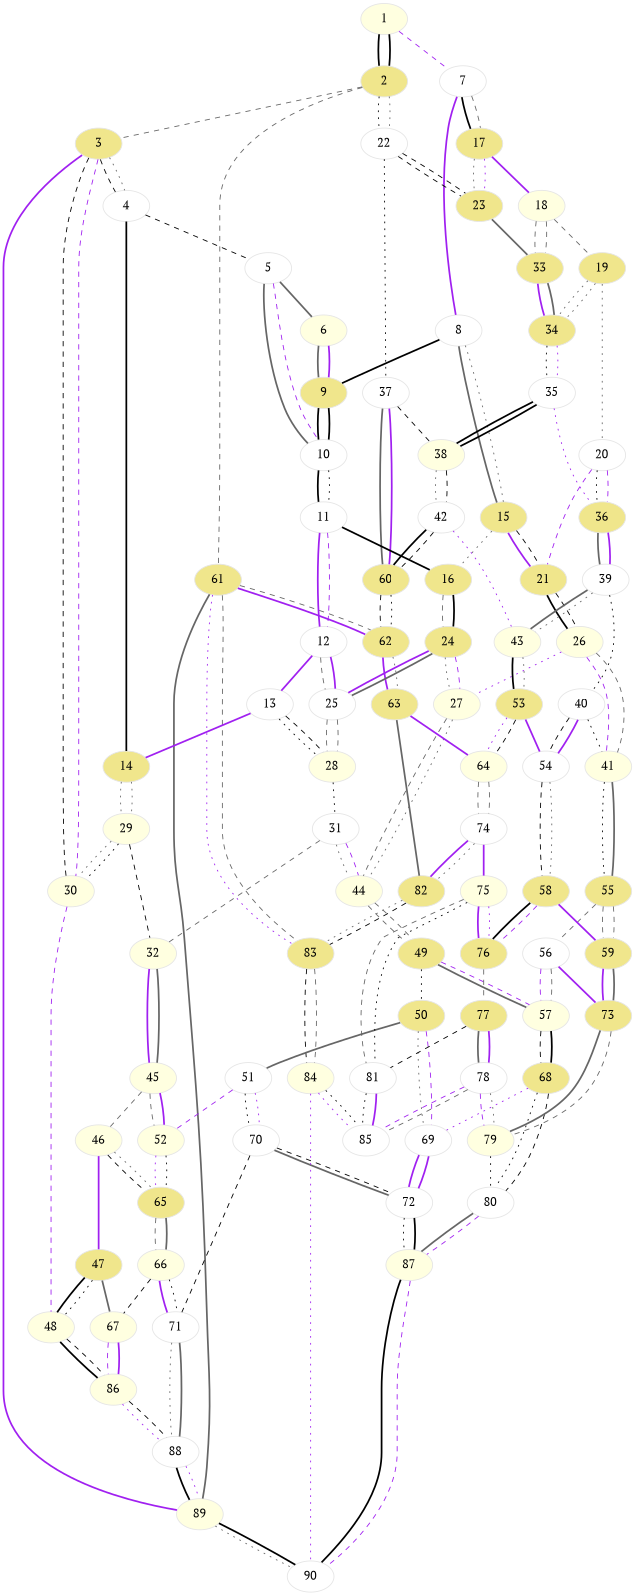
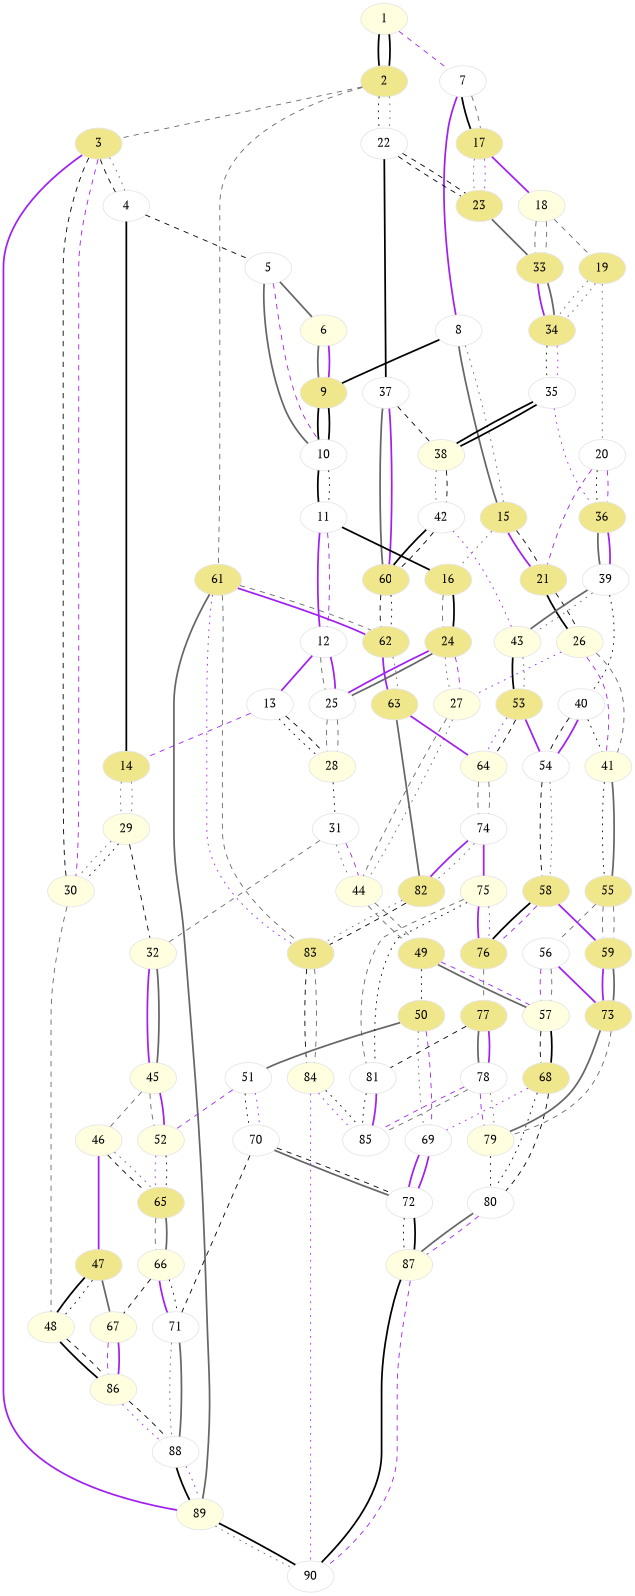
(385, 268) -> (385, 268)
(198, 735) -> (198, 735)
(51, 1109) -> (51, 1109)
